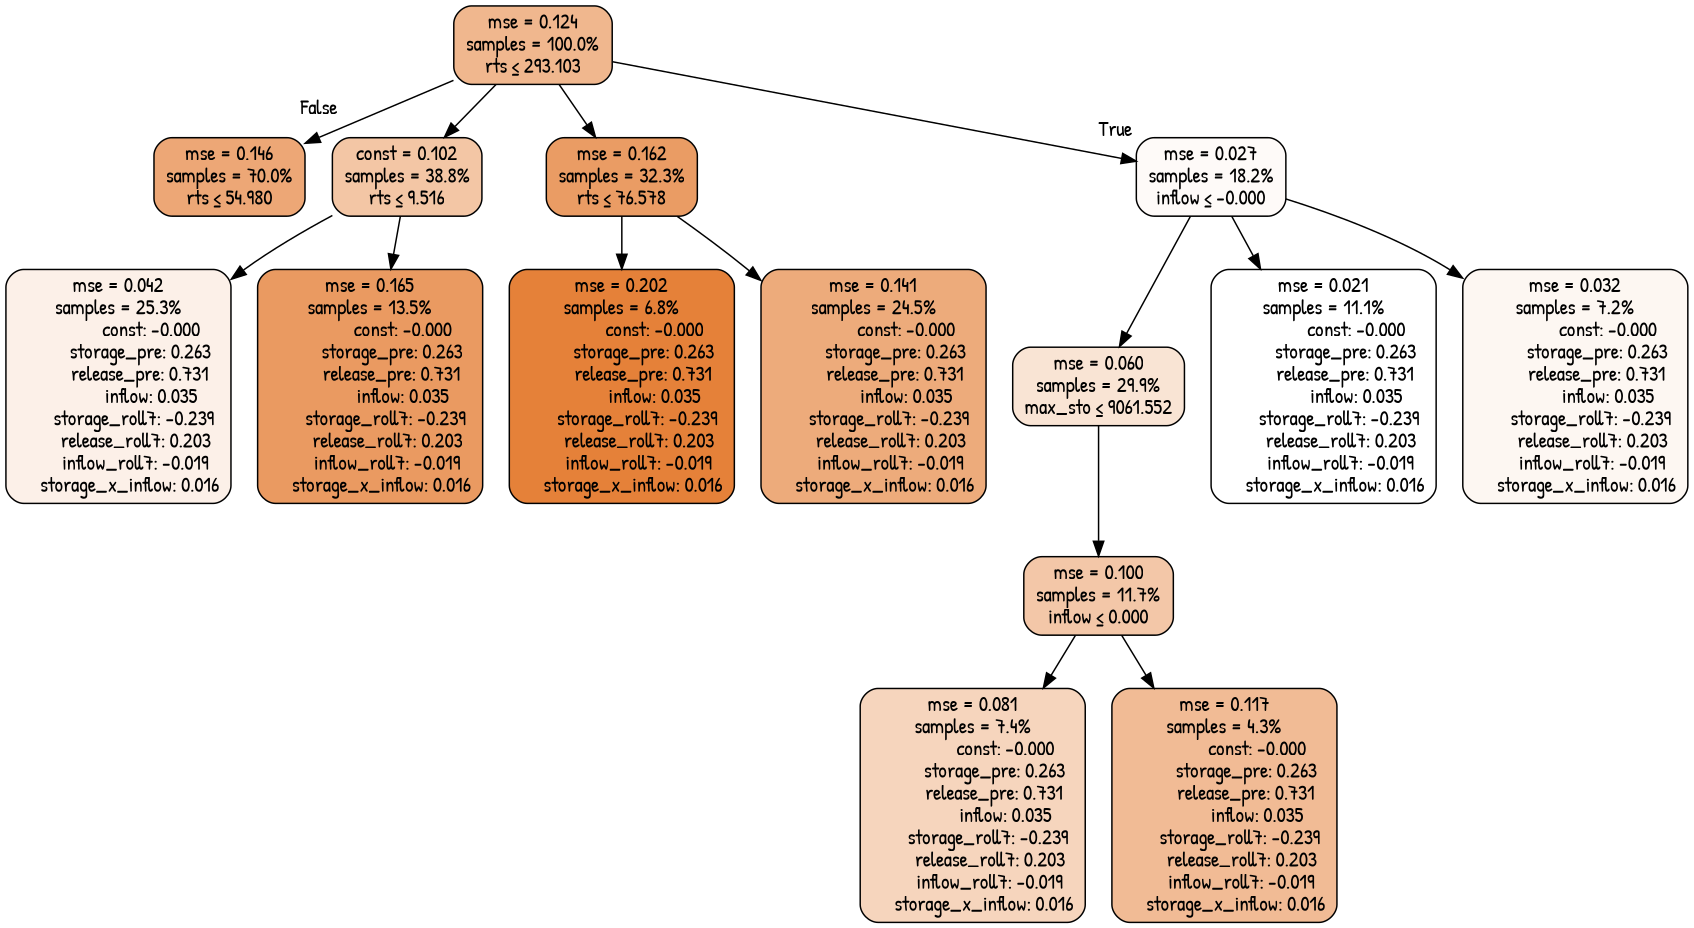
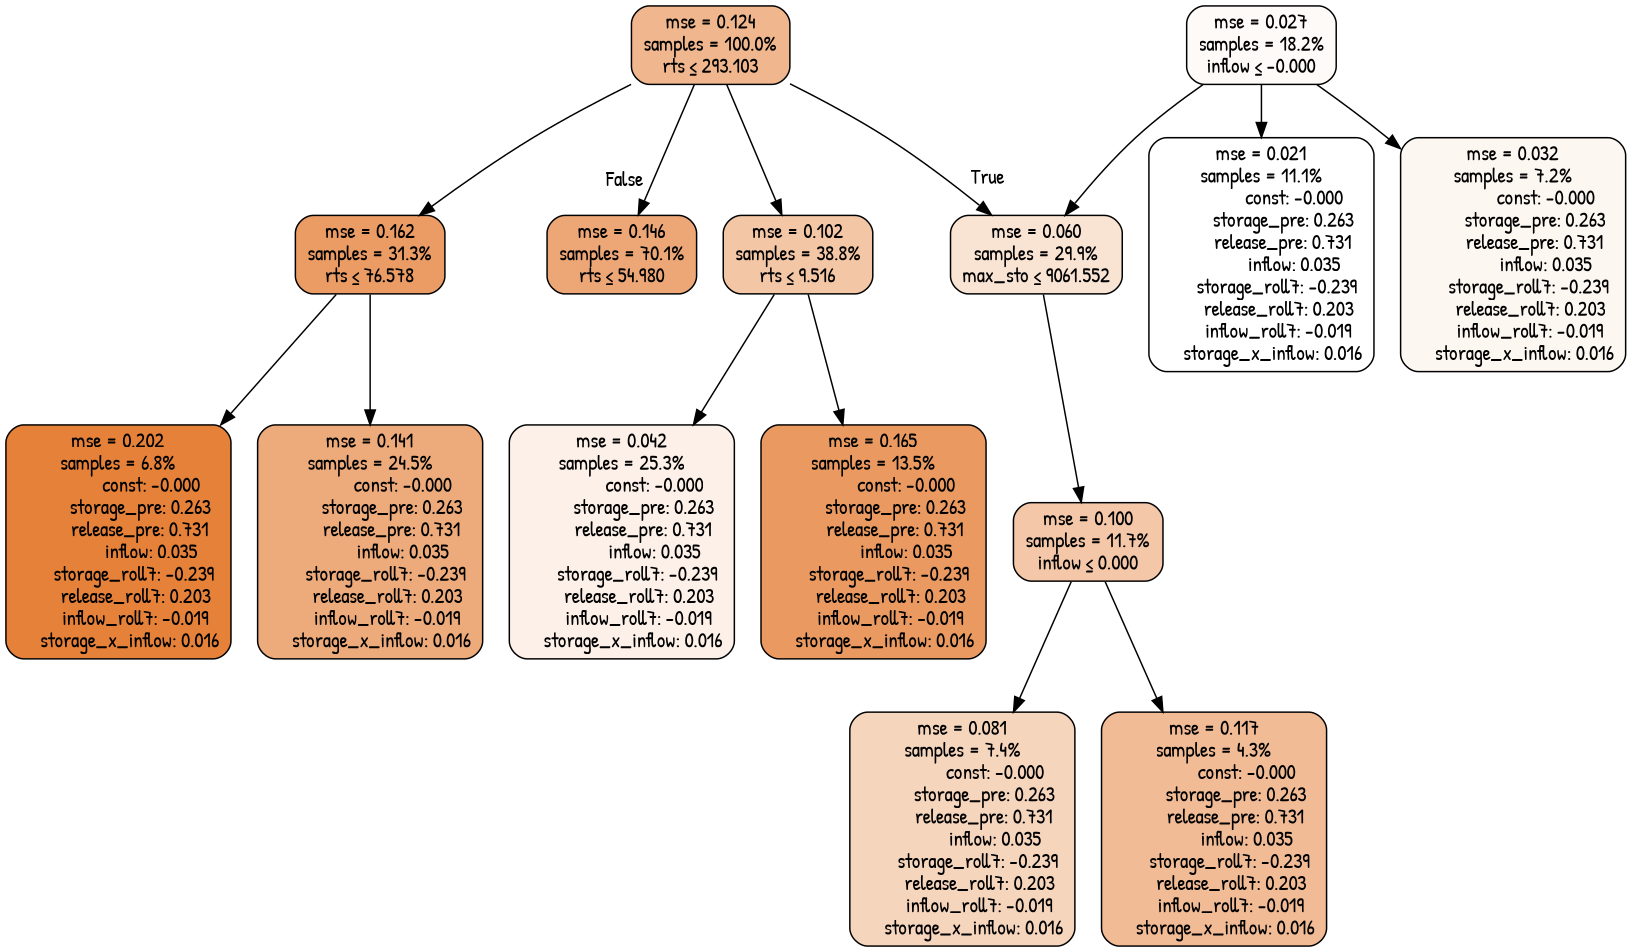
(867, 110) -> (888, 139)
(229, 177) -> (622, 255)
(407, 177) -> (798, 255)
(622, 177) -> (370, 255)
